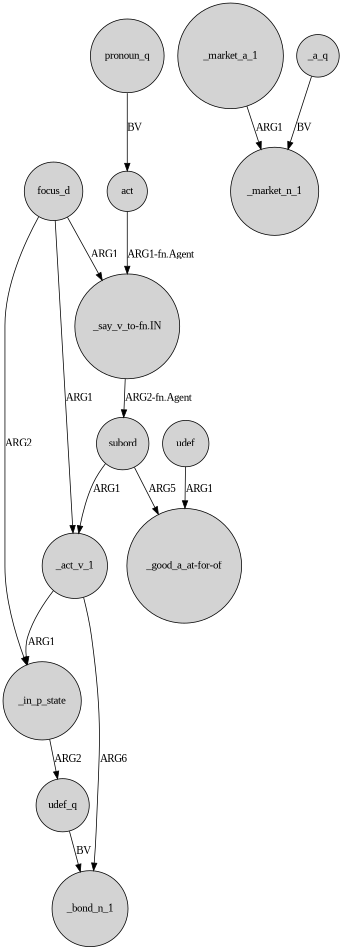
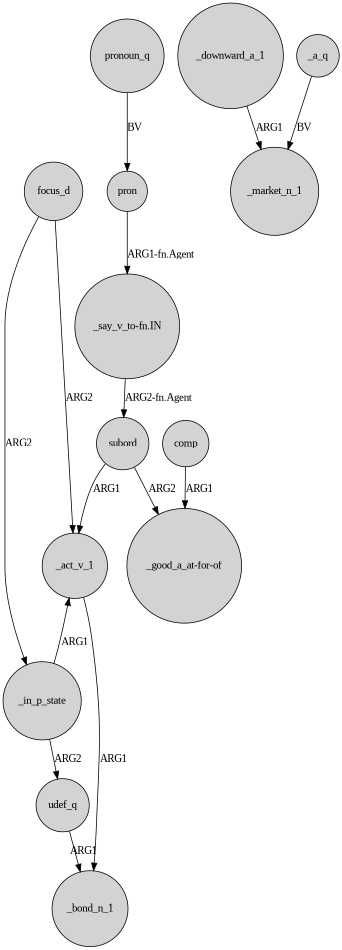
(231, 56) -> (231, 56)
(127, 191) -> (127, 191)
(83, 245) -> none
(79, 398) -> (79, 398)
(186, 444) -> (186, 444)
(162, 489) -> (162, 489)
(34, 622) -> (61, 635)
(114, 759) -> (114, 759)
(84, 851) -> (84, 851)
